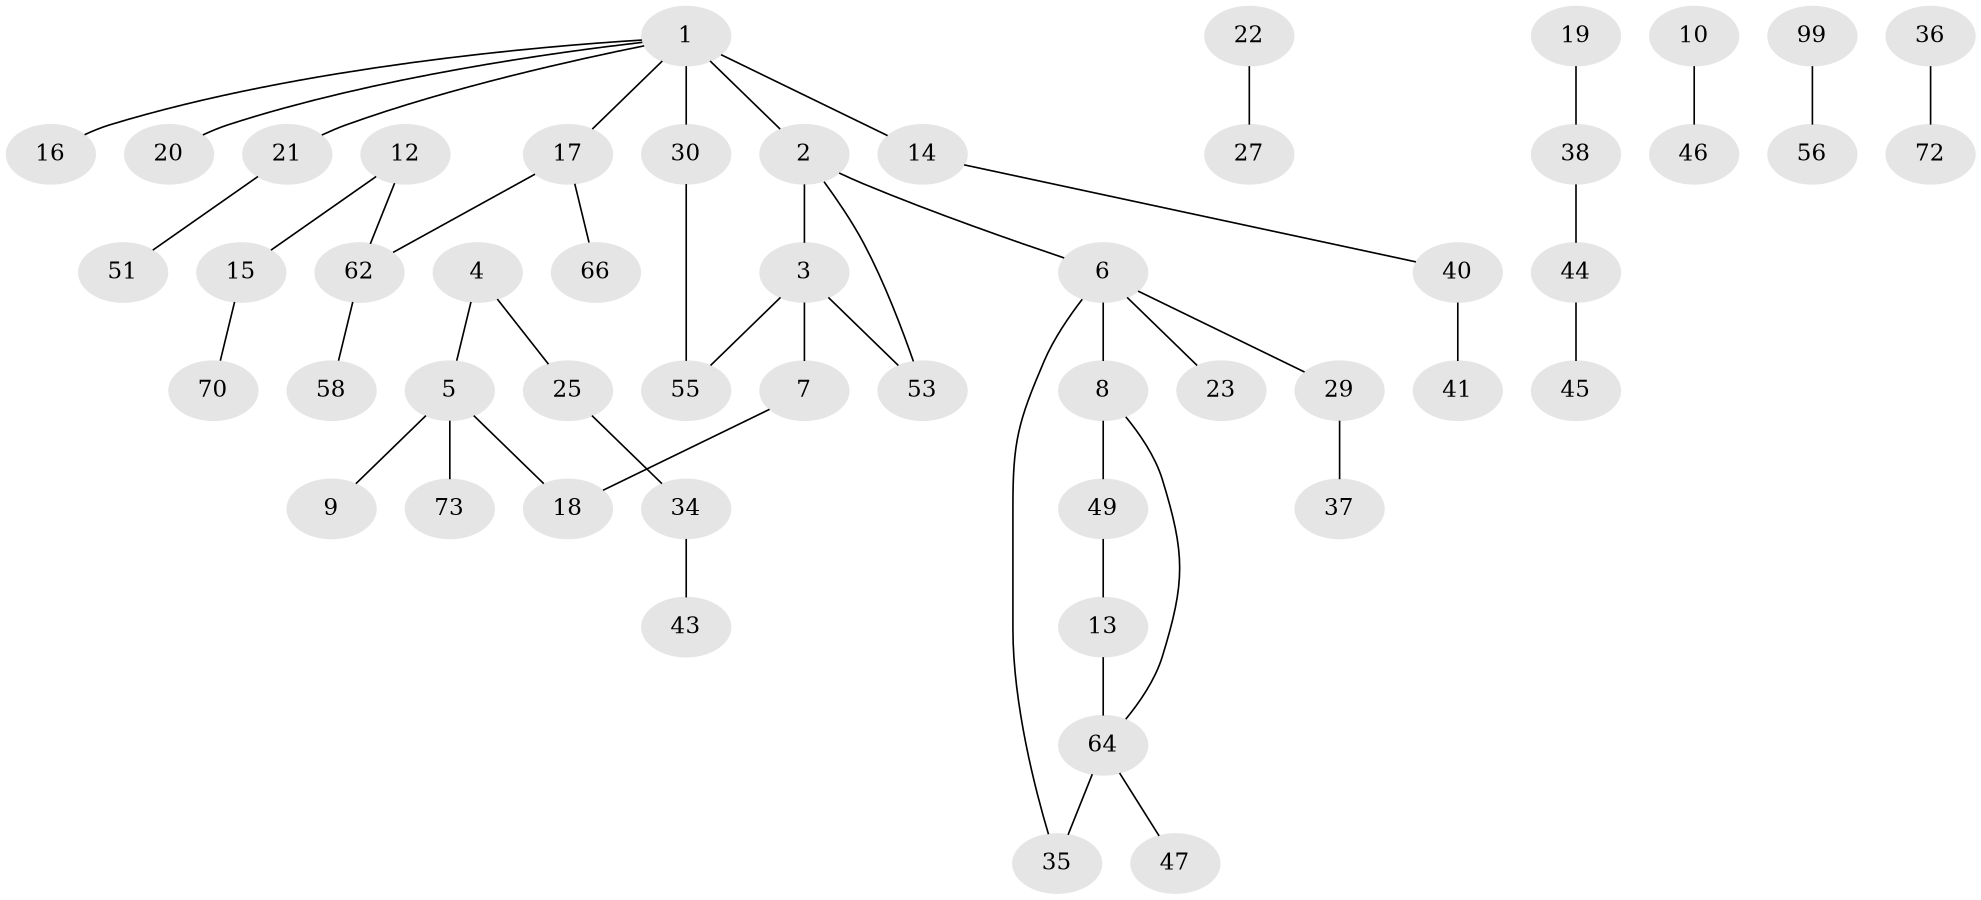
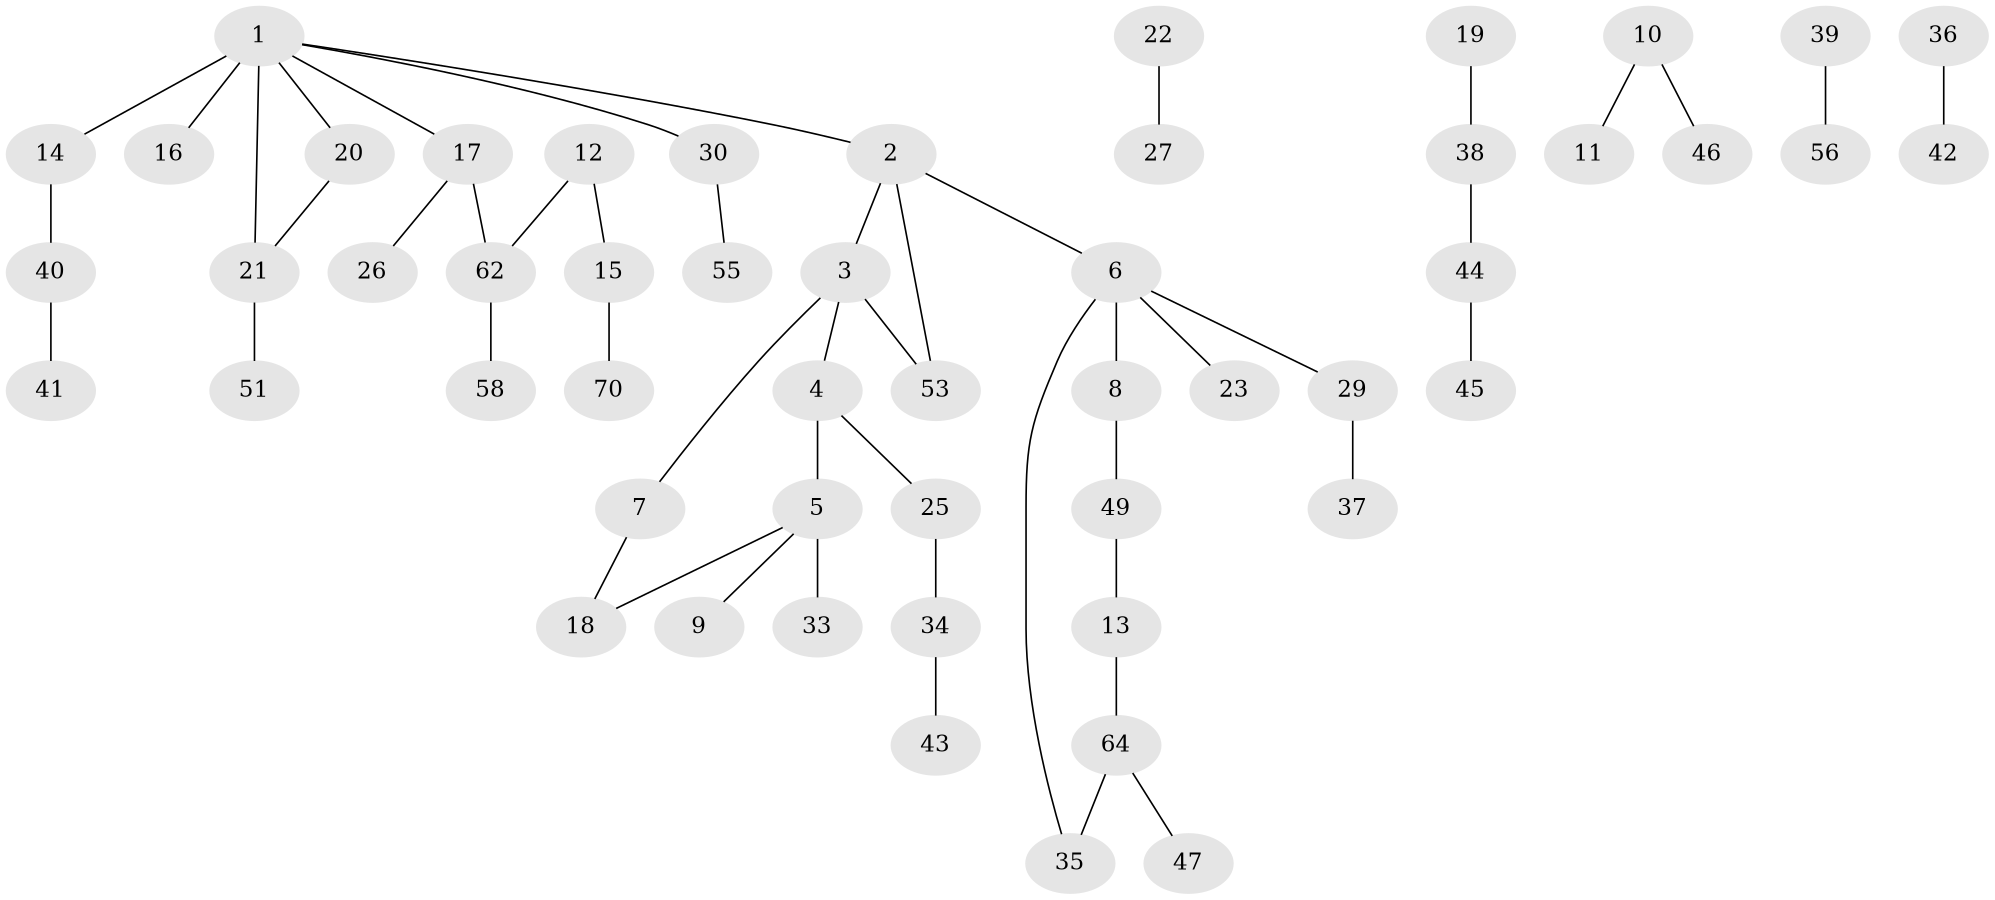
(1812, 36) -> (1826, 36)
none -> (1589, 154)
(1931, 154) -> (1944, 154)
none -> (302, 213)
(596, 273) -> (373, 273)
(746, 331) -> (832, 331)
(450, 509) -> (818, 627)
(1180, 568) -> none
